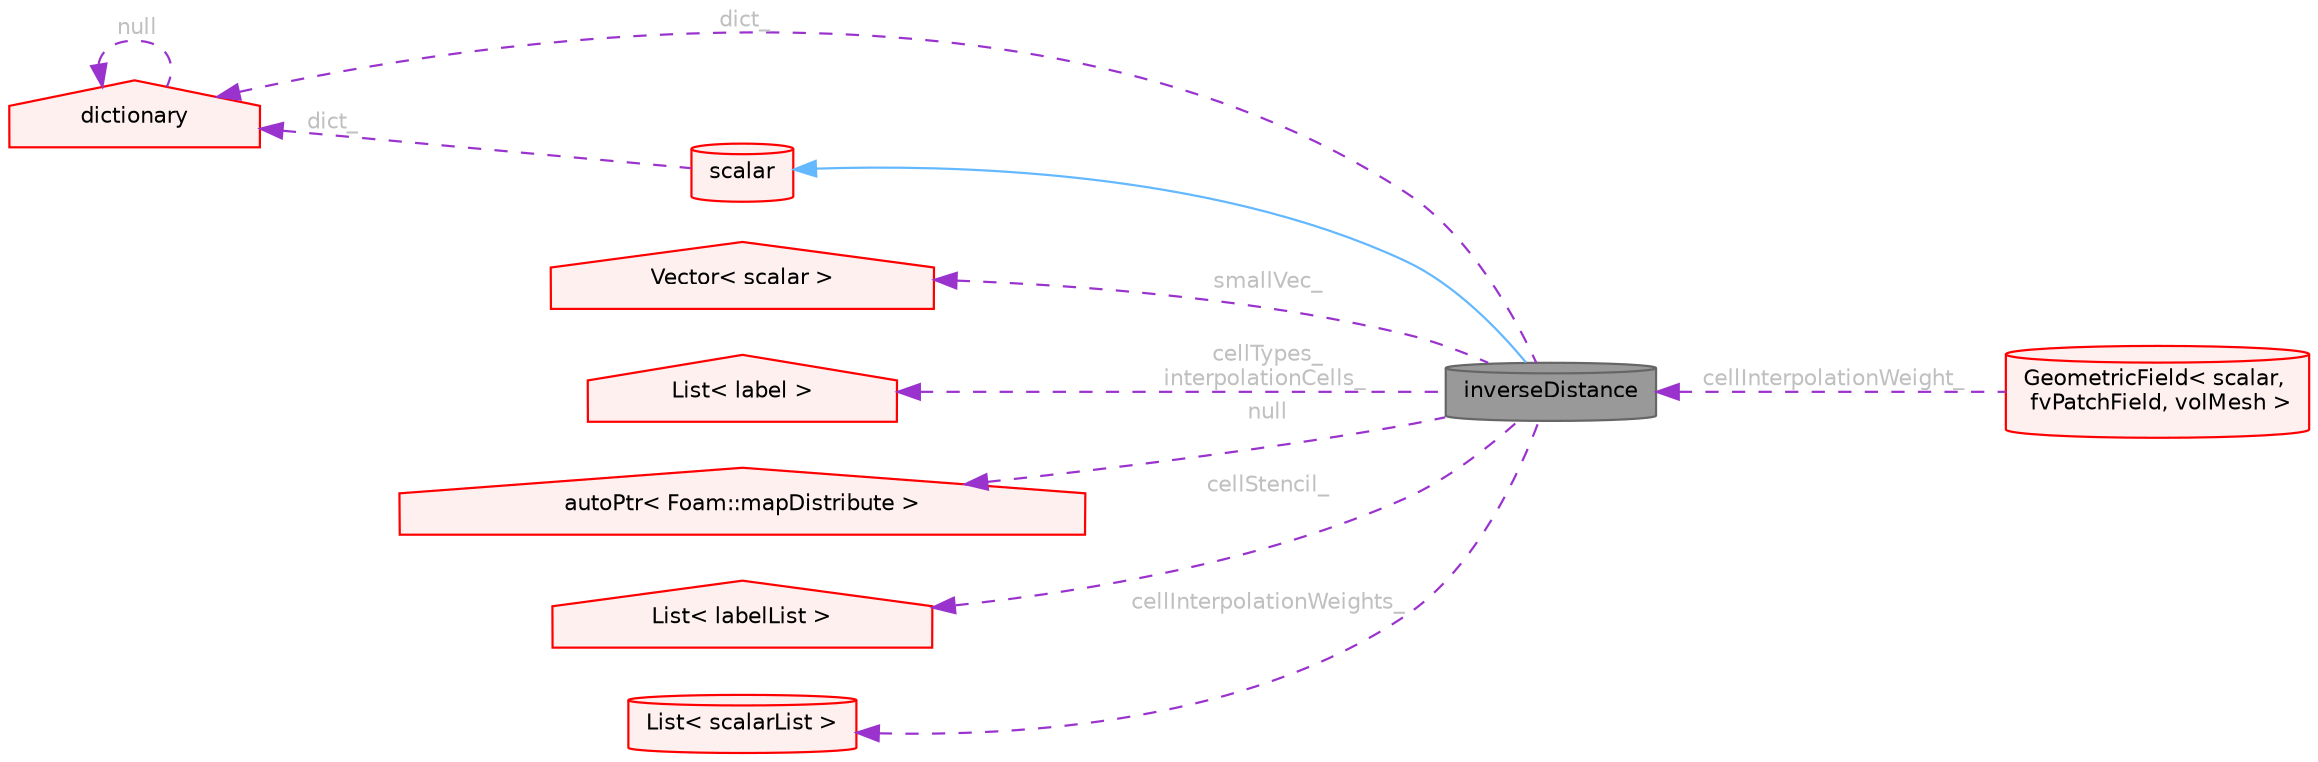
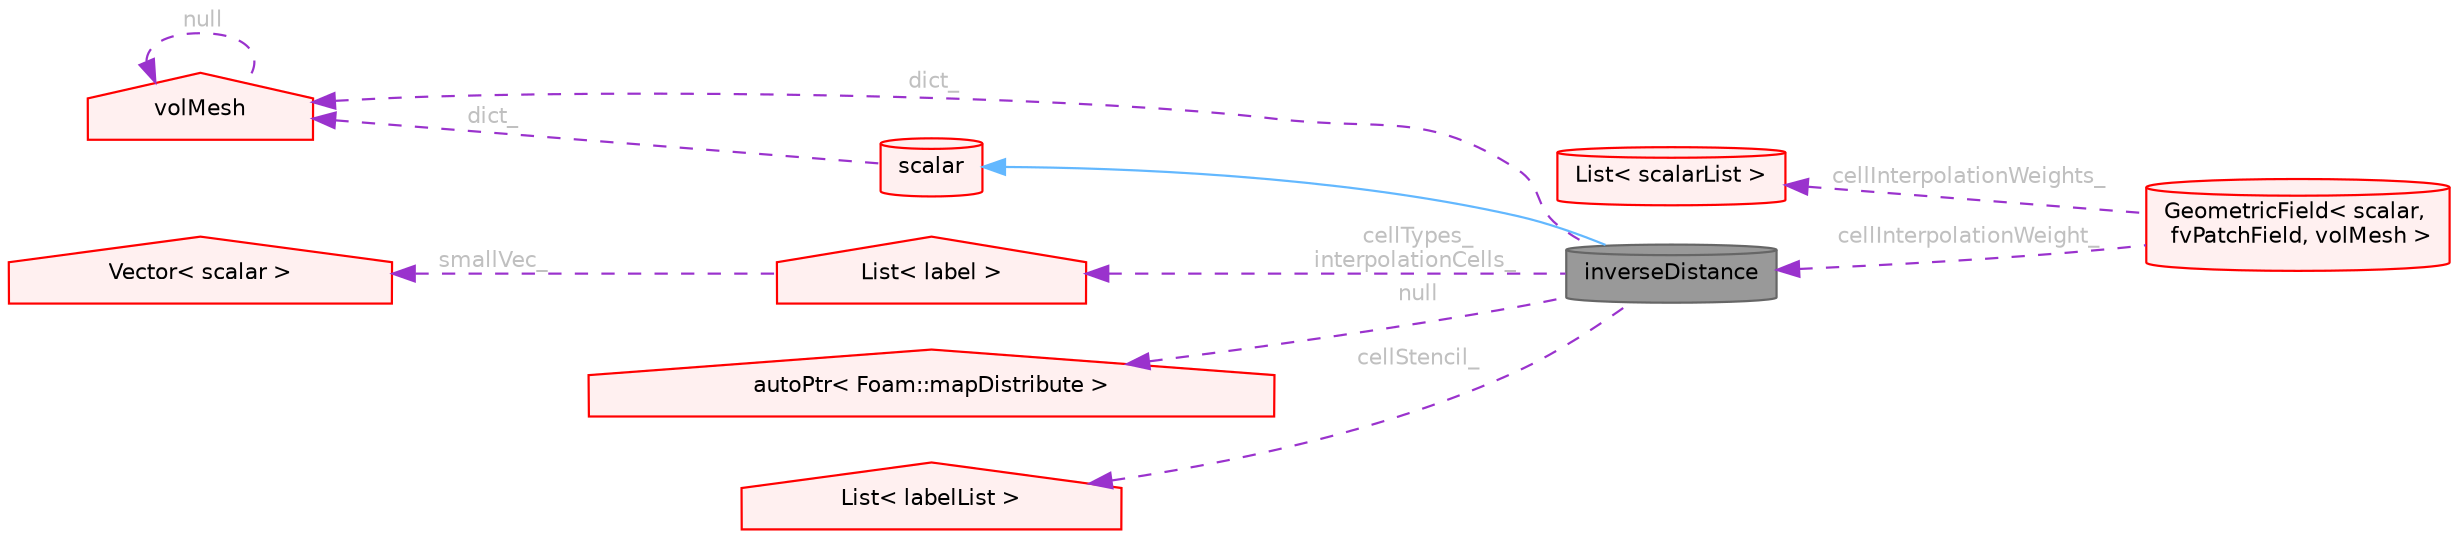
(135, 117) -> (200, 110)
(1226, 302) -> (596, 274)
(1267, 682) -> (1977, 200)
